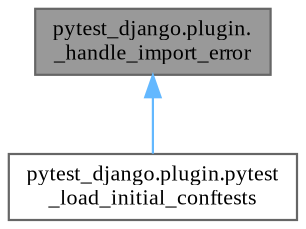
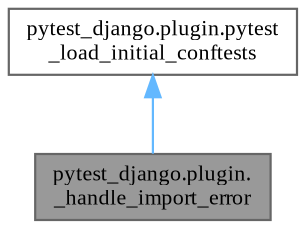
(153, 126) -> (153, 126)
